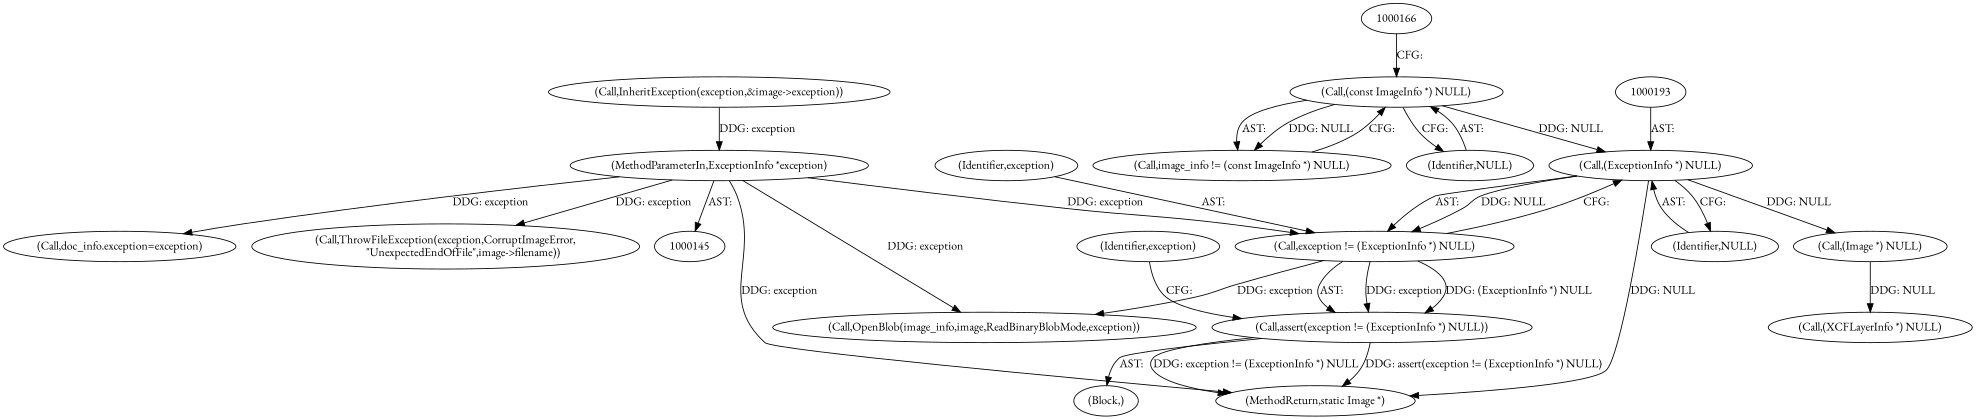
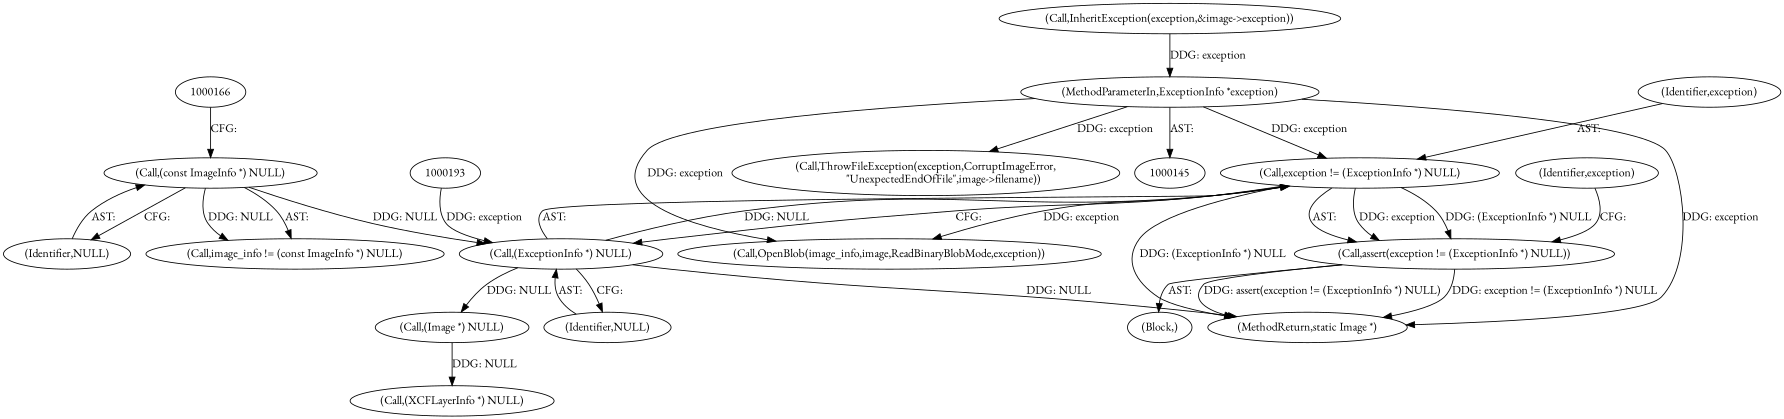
(1664, 129) -> (485, 217)
(1349, 138) -> none
none -> (1146, 232)
(120, 246) -> none
